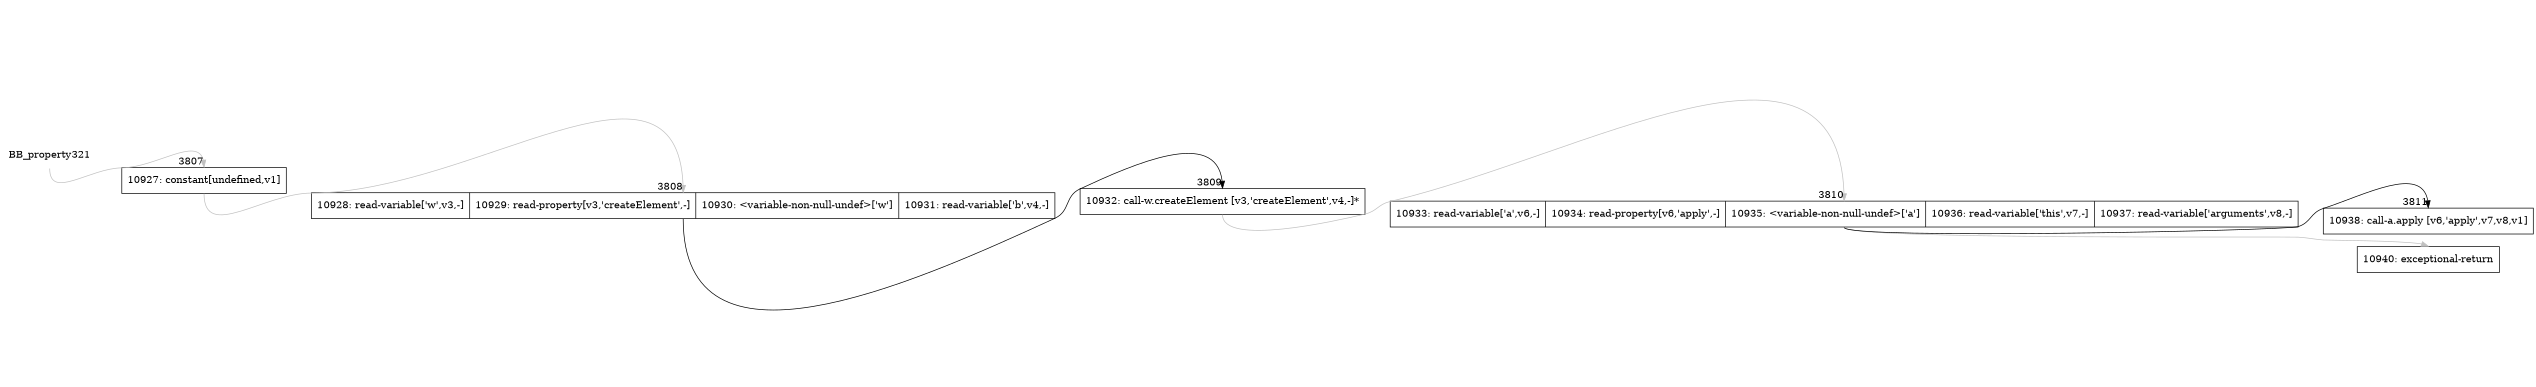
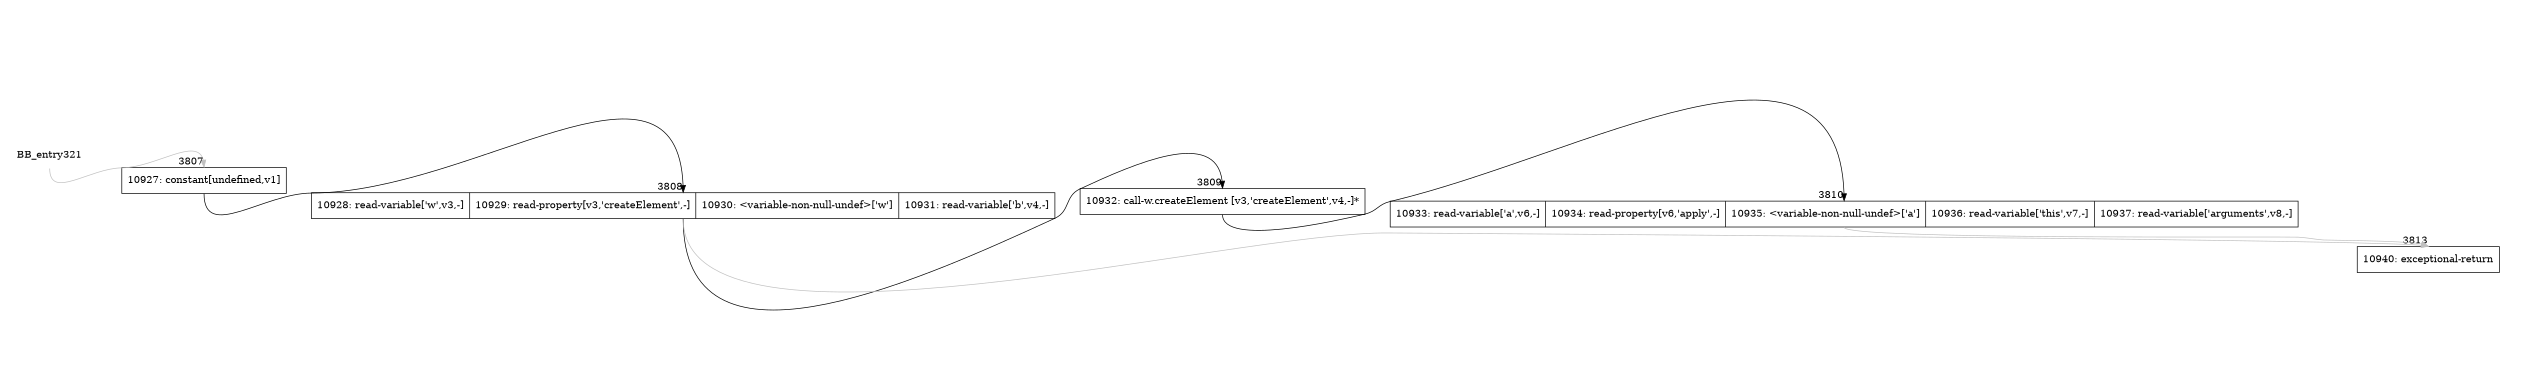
(1555, 150) -> (1555, 150)
(50, 155) -> (50, 155)
(457, 164) -> (457, 164)
(2428, 221) -> none
none -> (1535, 234)
